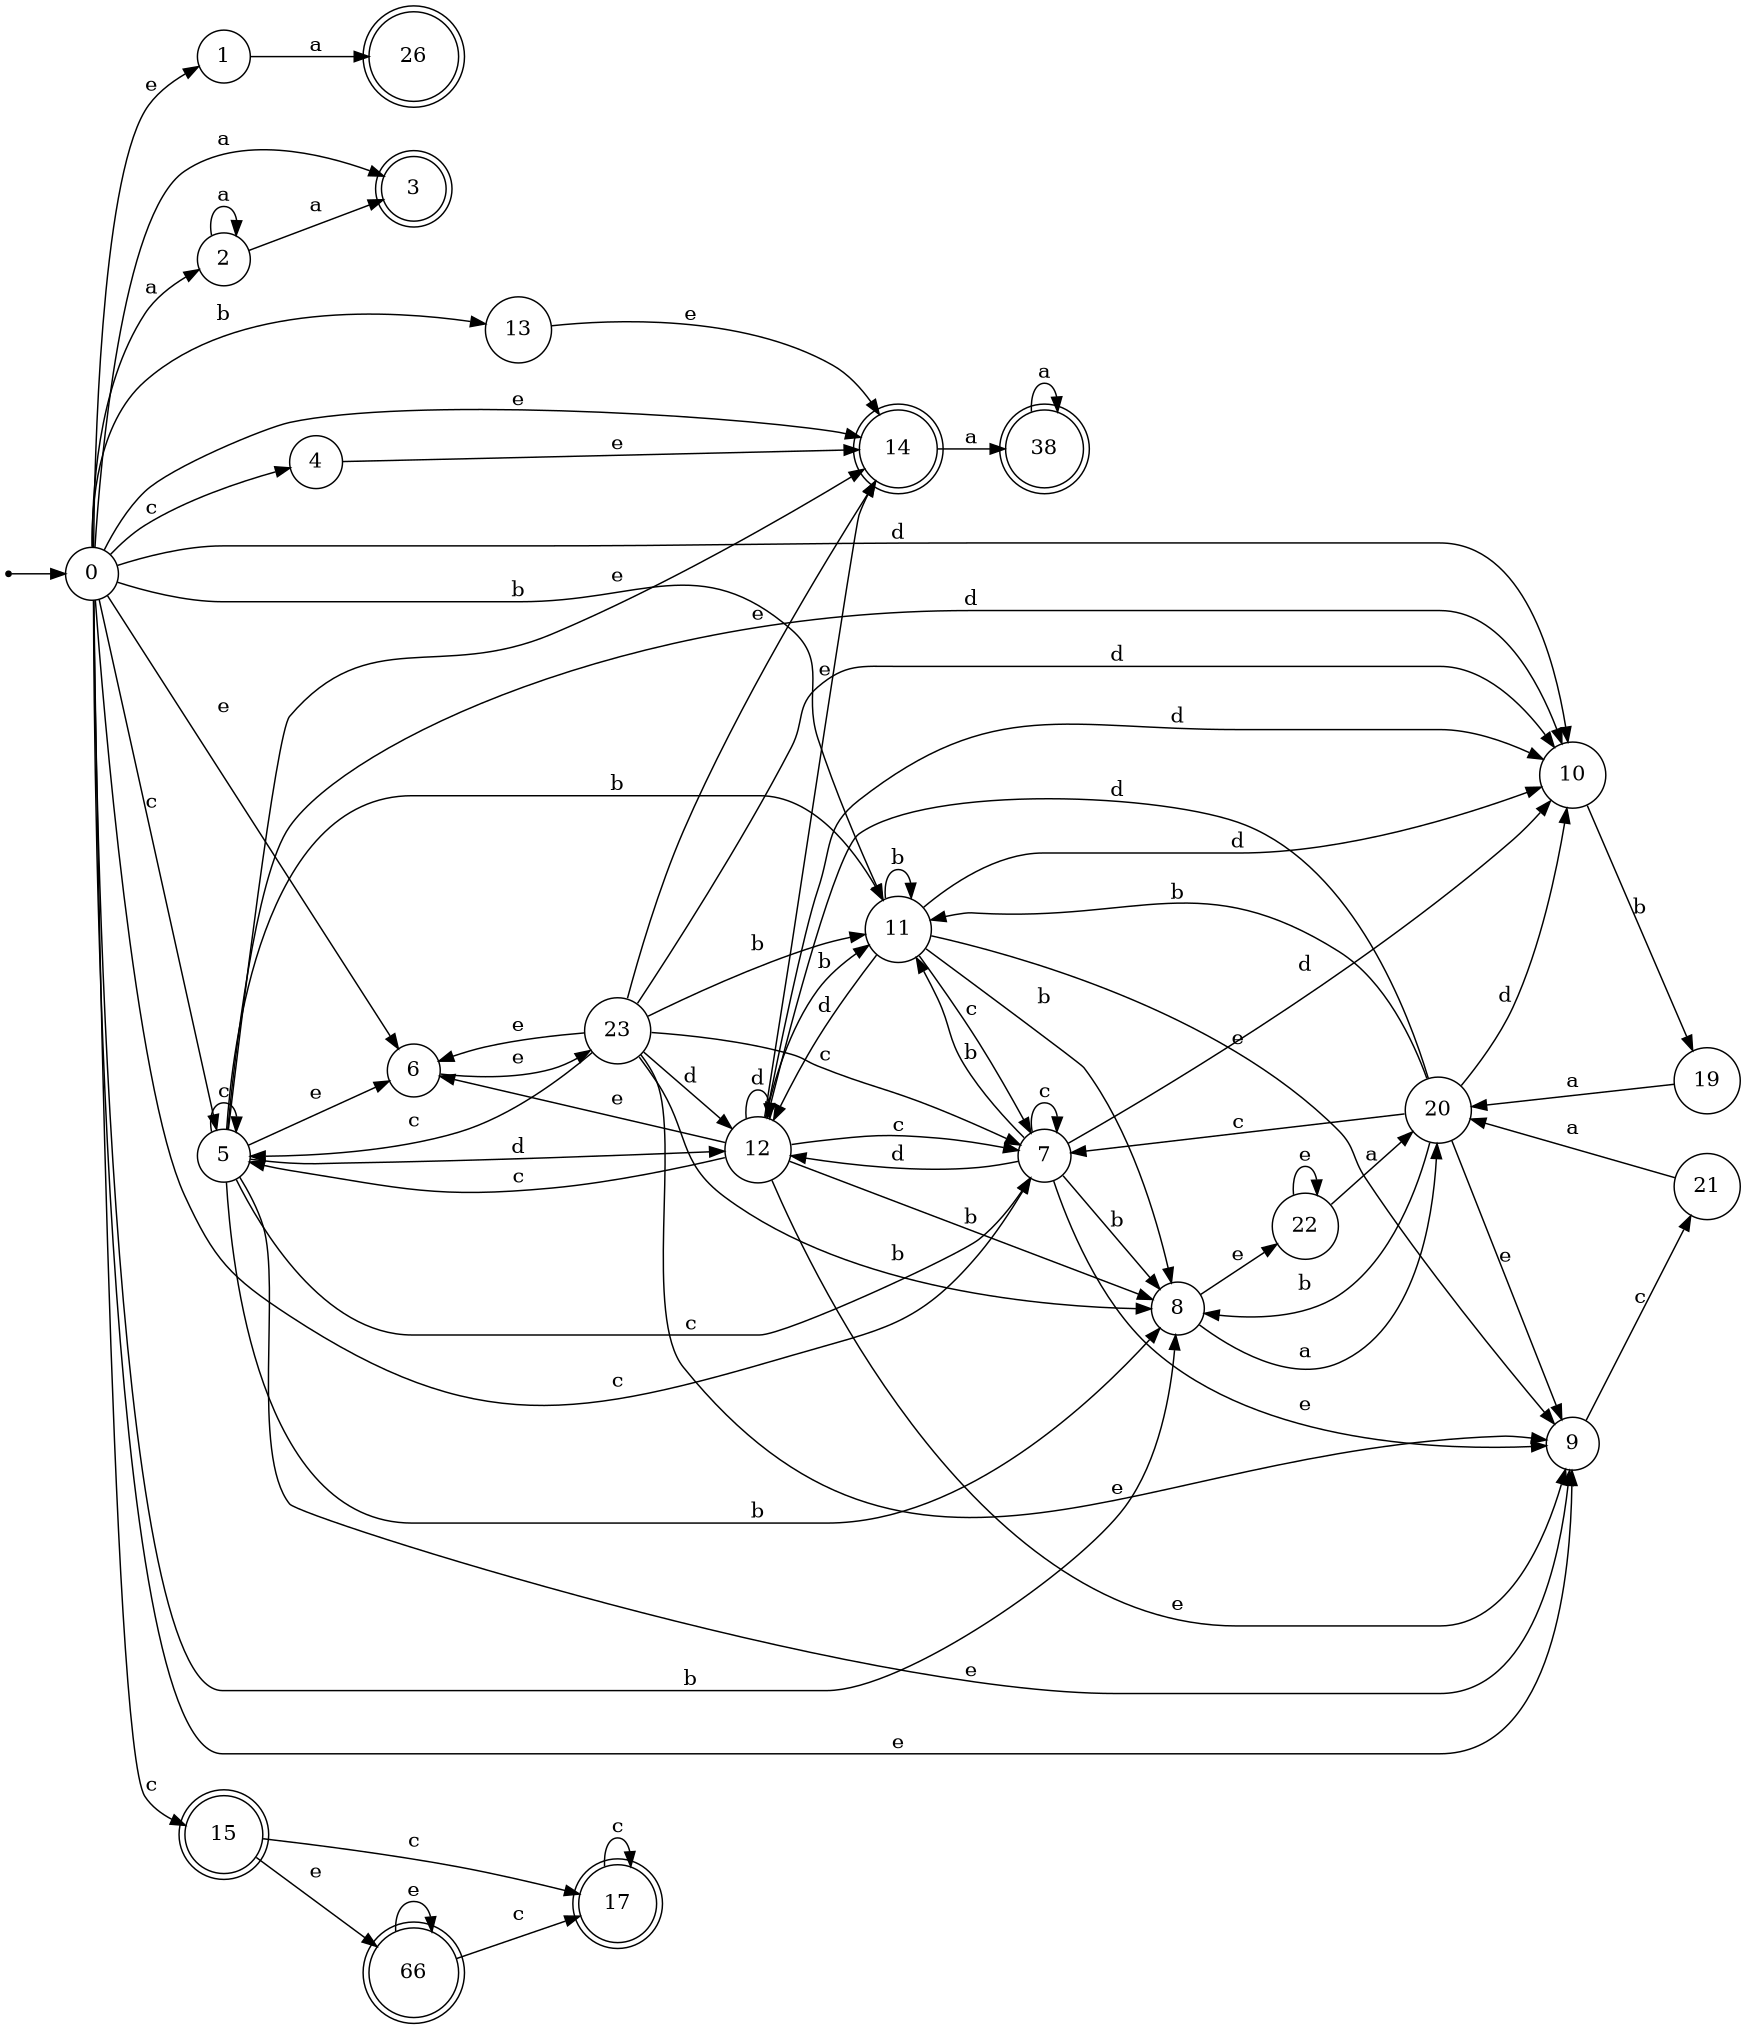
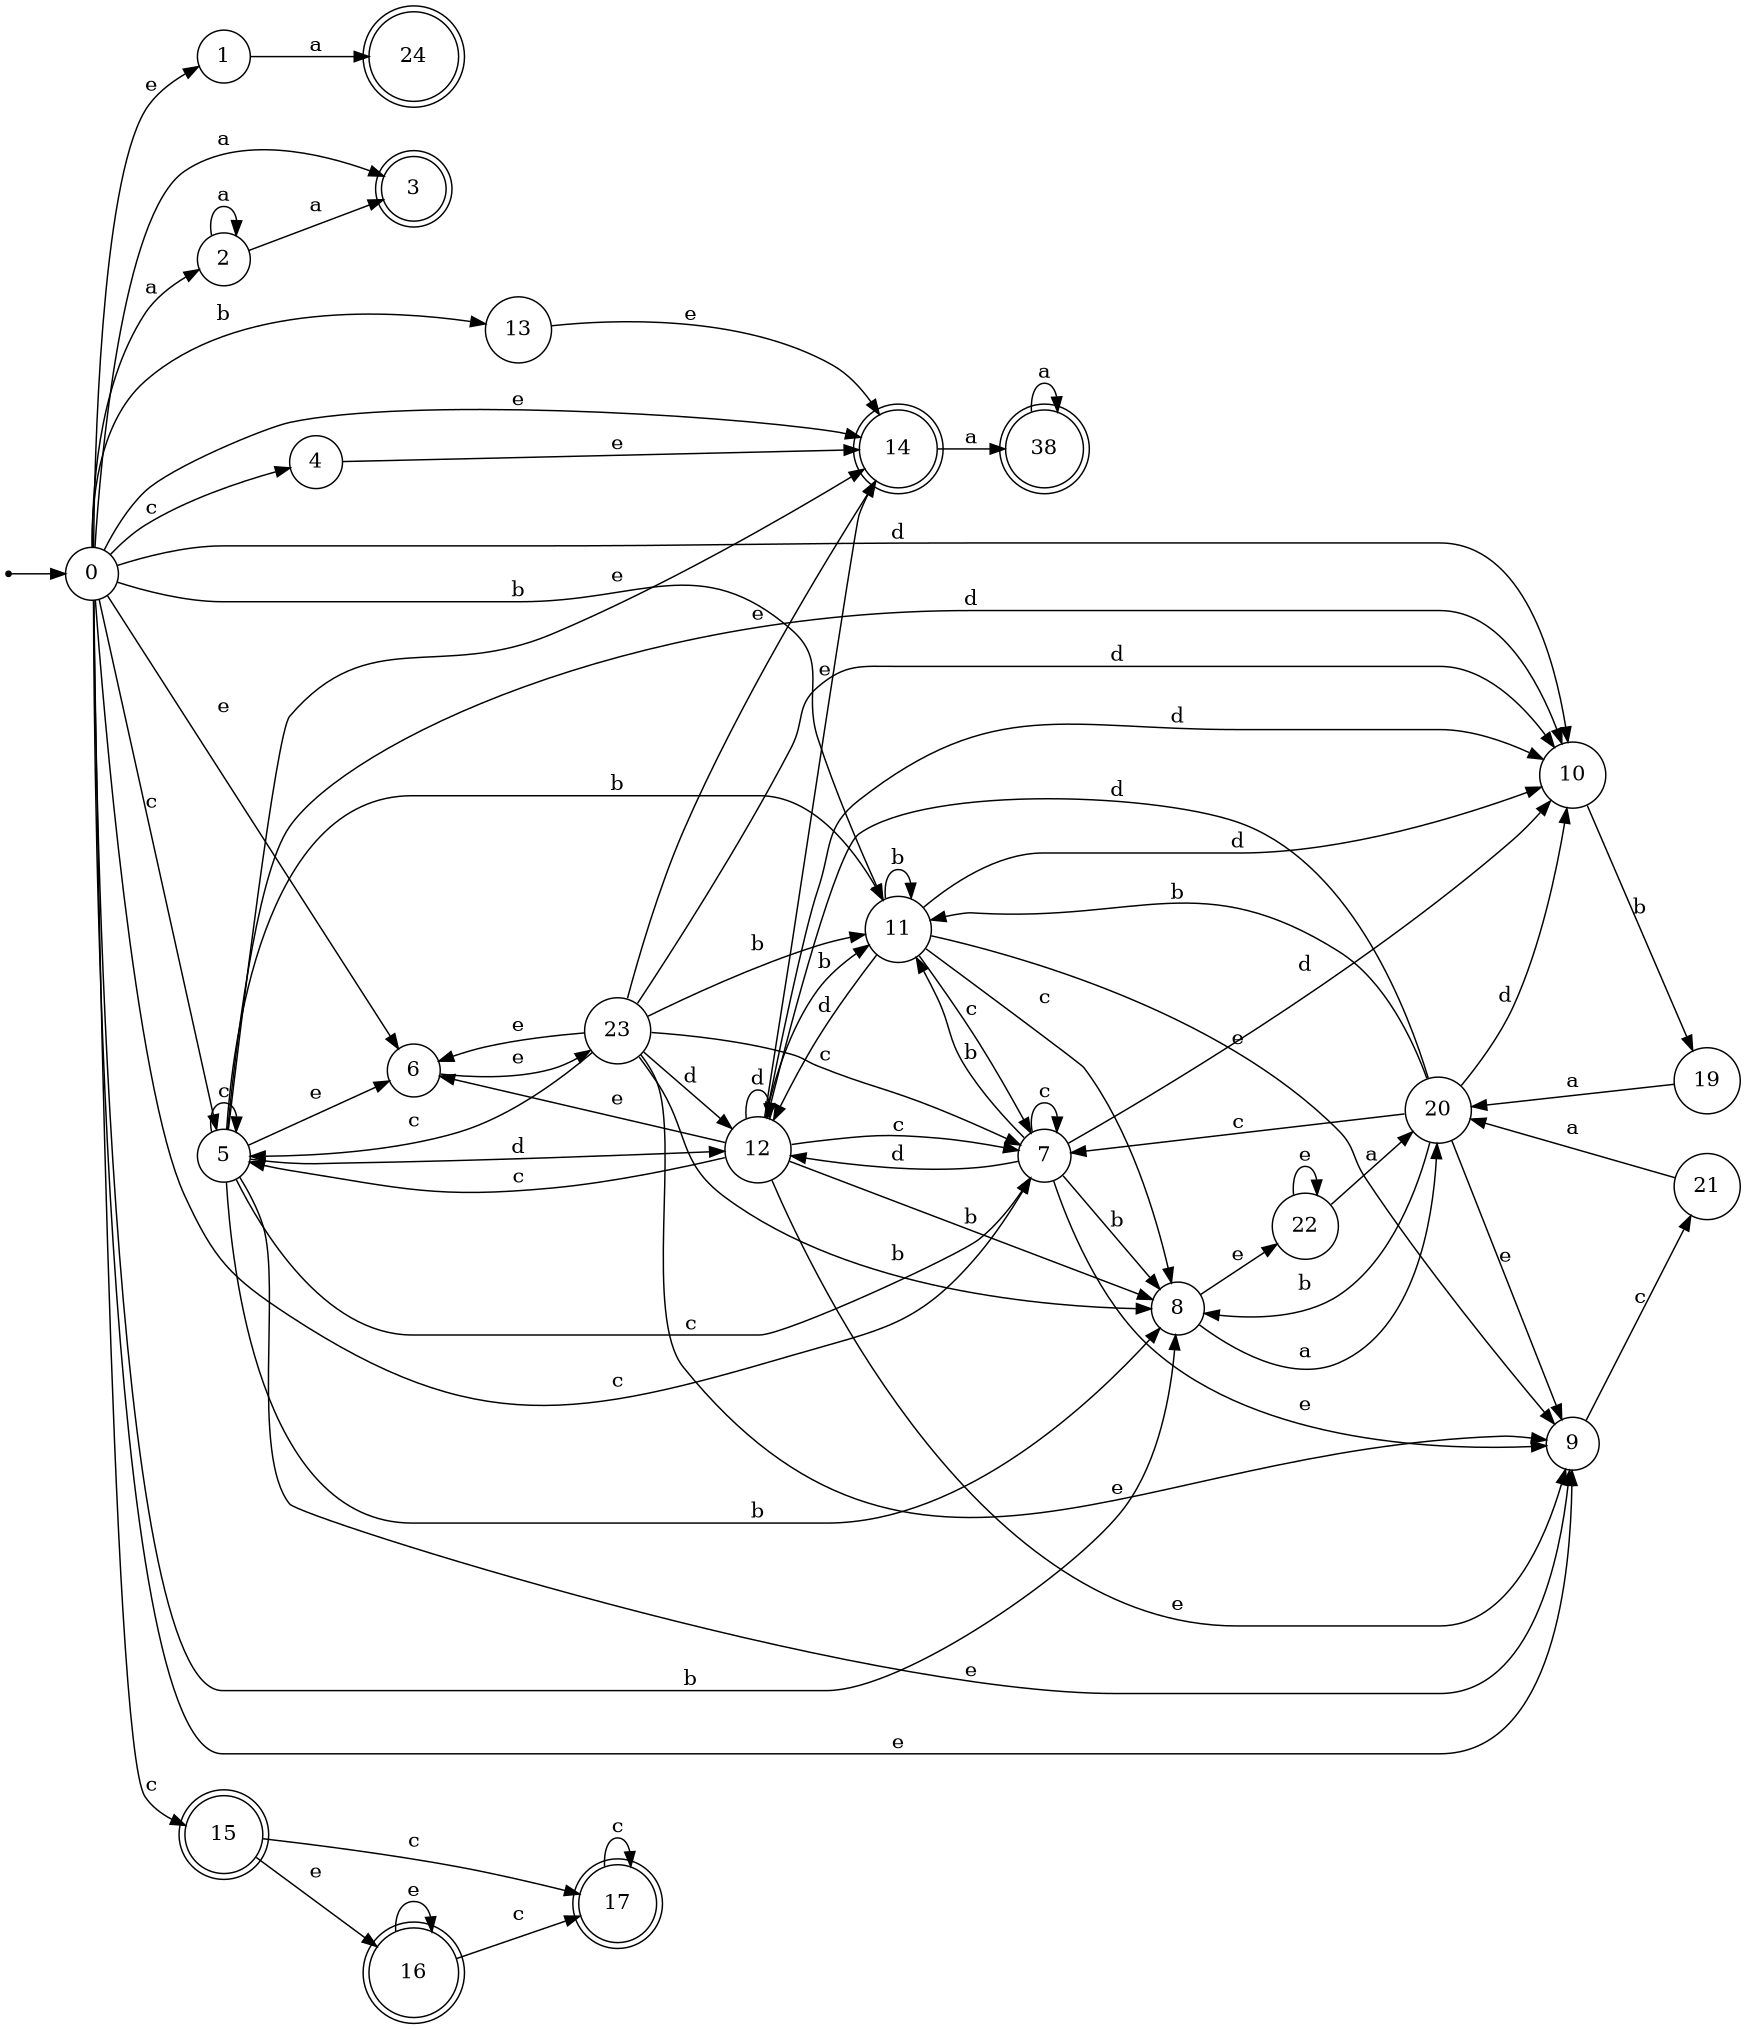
(414, 57) -> (414, 57)
(1045, 998) -> (1045, 998)
(414, 1973) -> (414, 1973)
